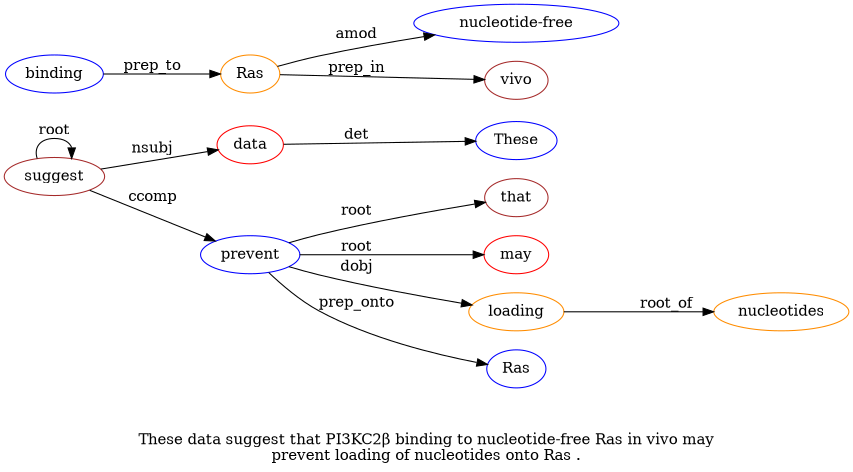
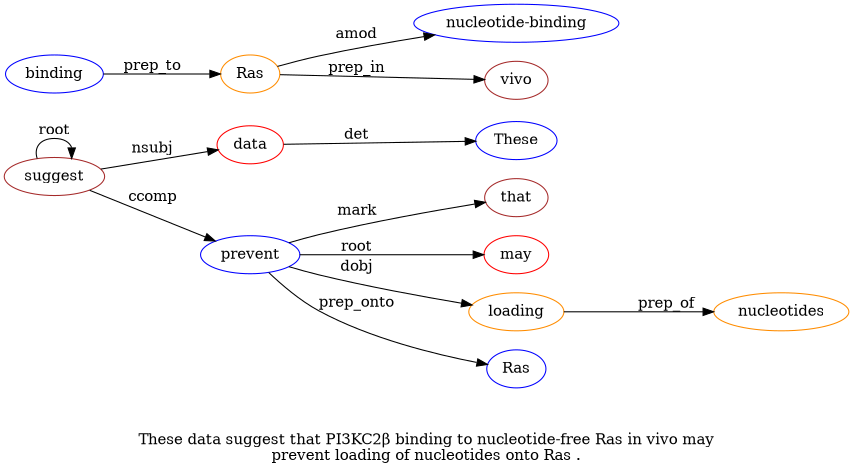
(516, 23) -> (516, 23)
(357, 211) -> (357, 211)
(666, 304) -> (666, 304)
